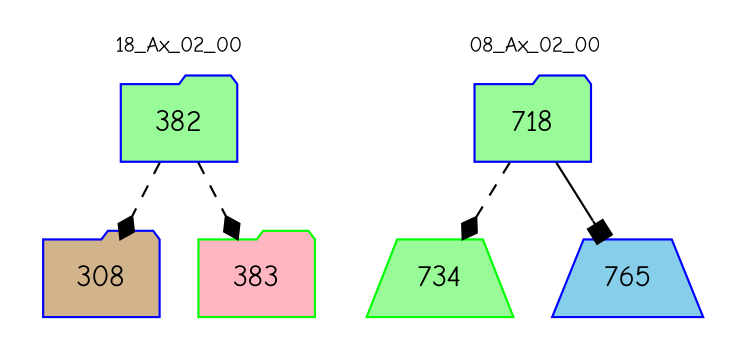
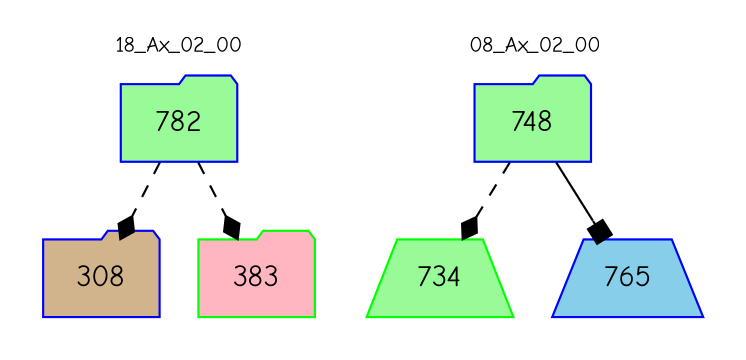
(179, 123) -> (179, 123)
(533, 123) -> (533, 123)
